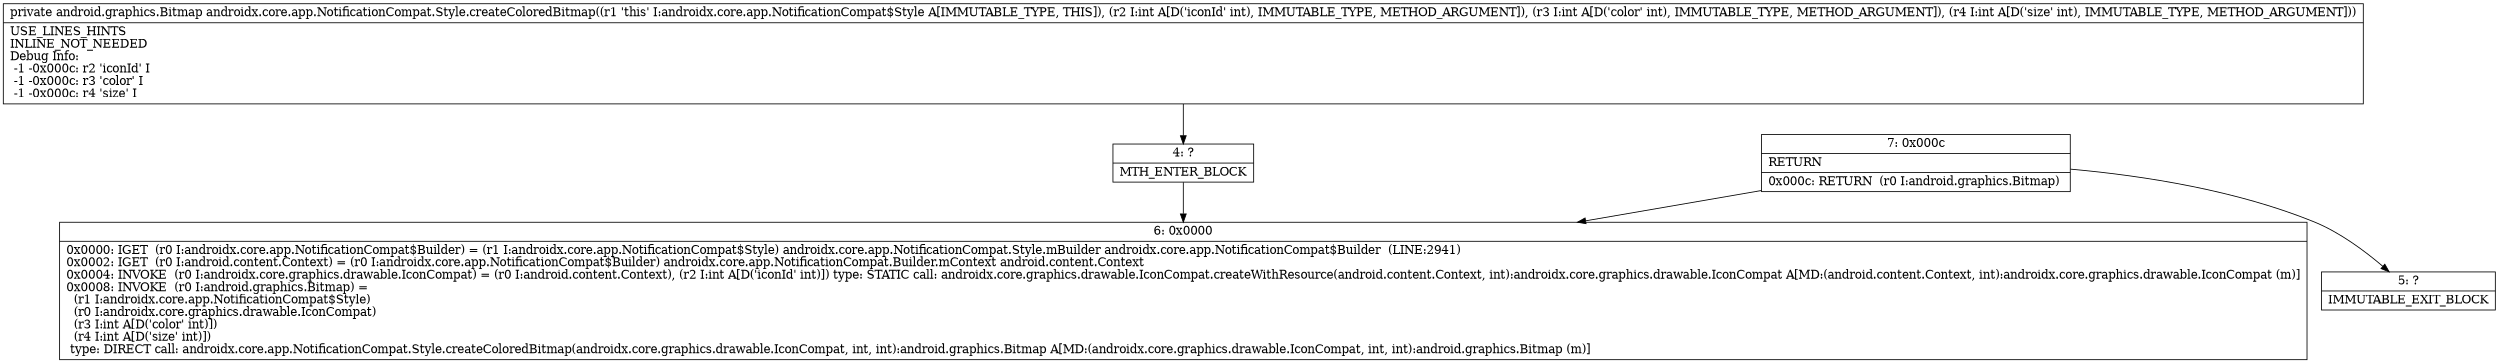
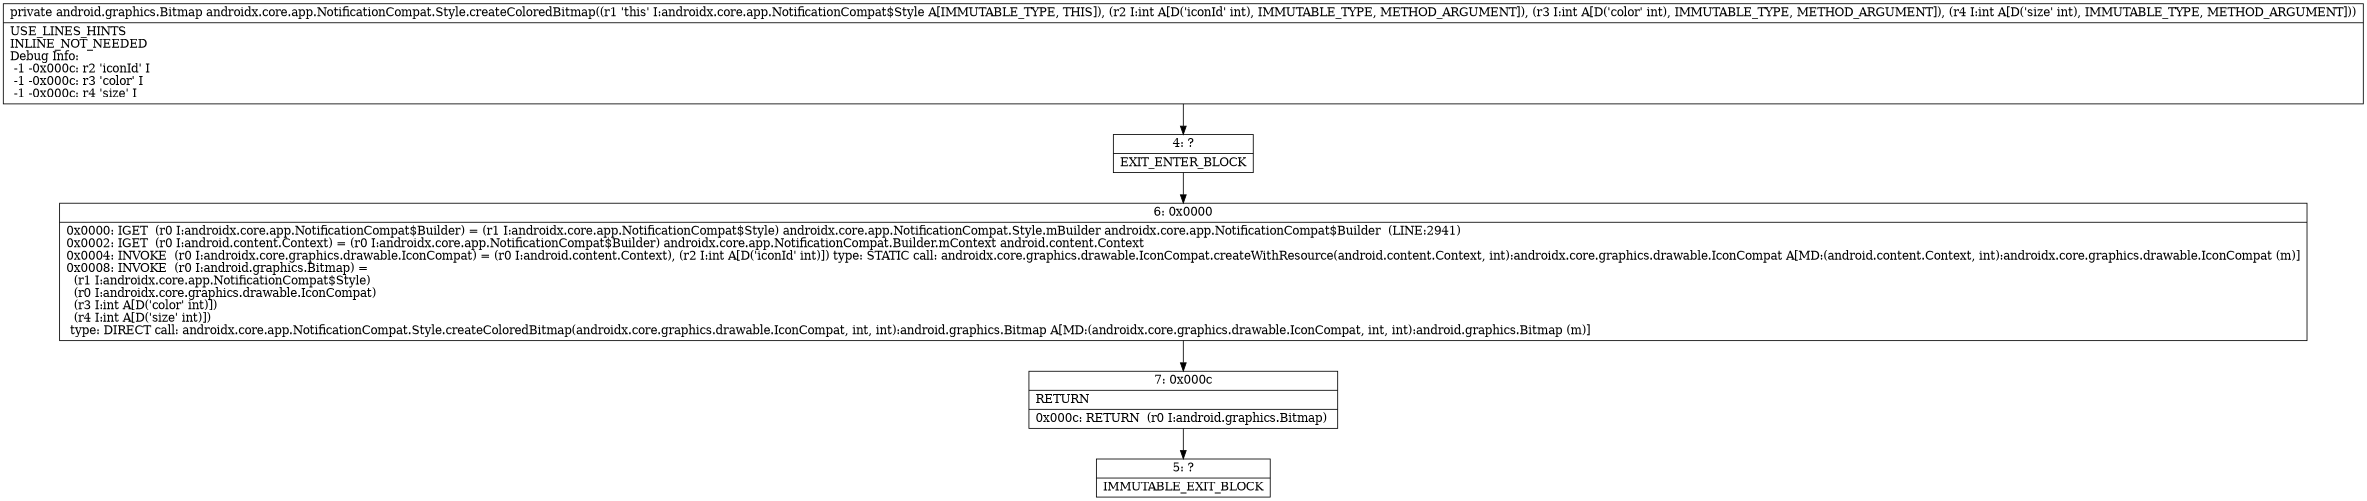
(1183, 172) -> (1183, 163)
(1674, 206) -> (1183, 352)
